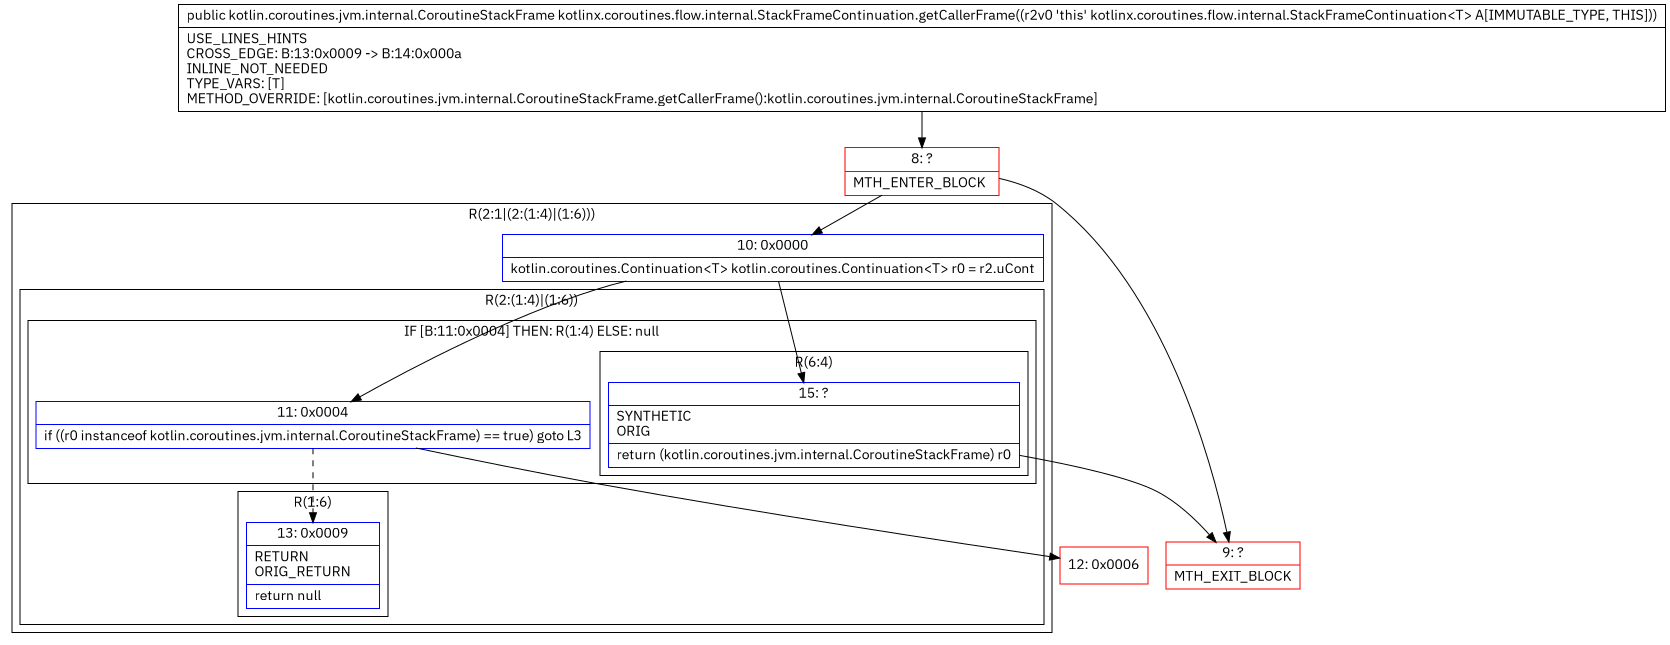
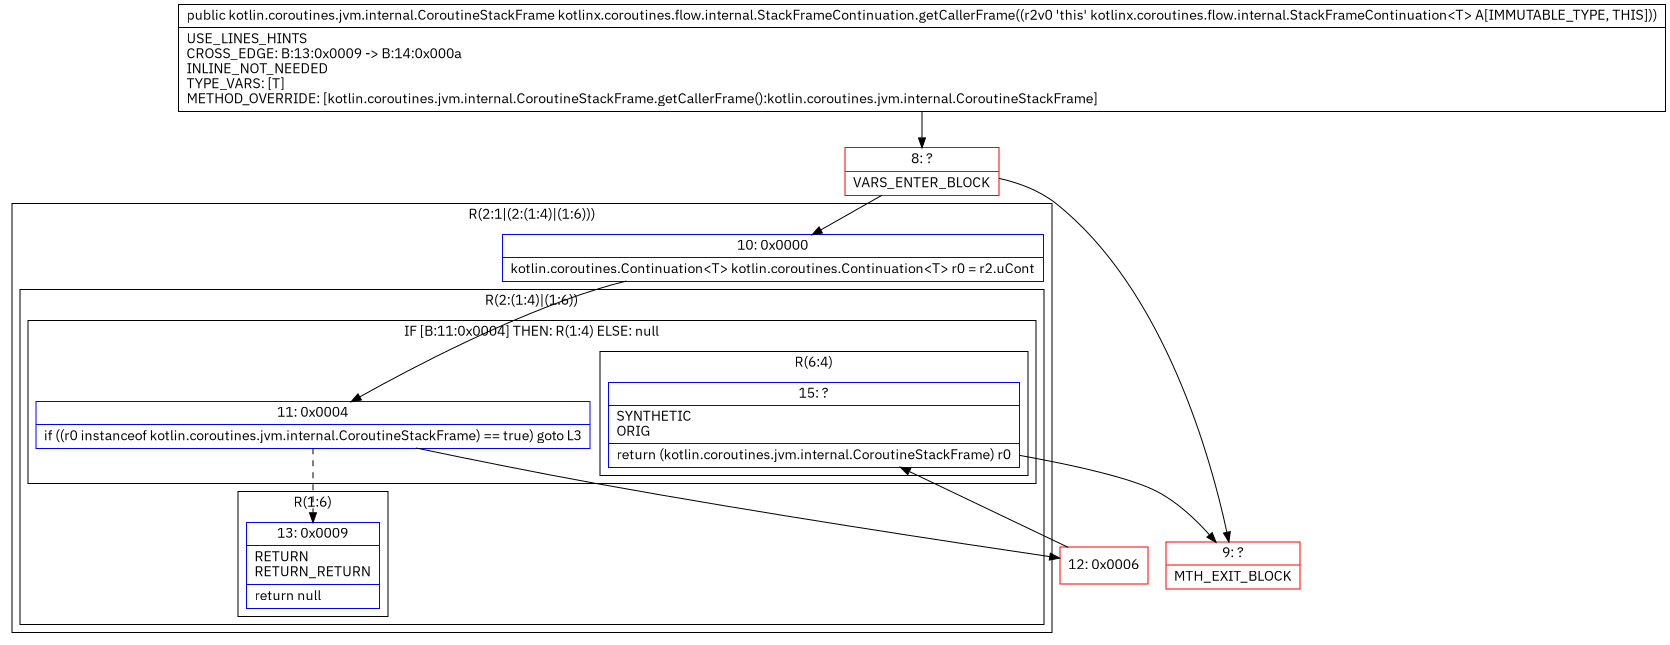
(920, 183) -> (922, 183)
(790, 327) -> (989, 510)
(303, 572) -> (313, 572)
